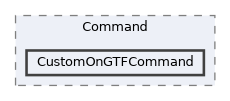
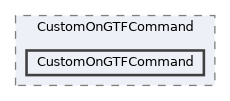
(115, 28) -> (115, 28)
